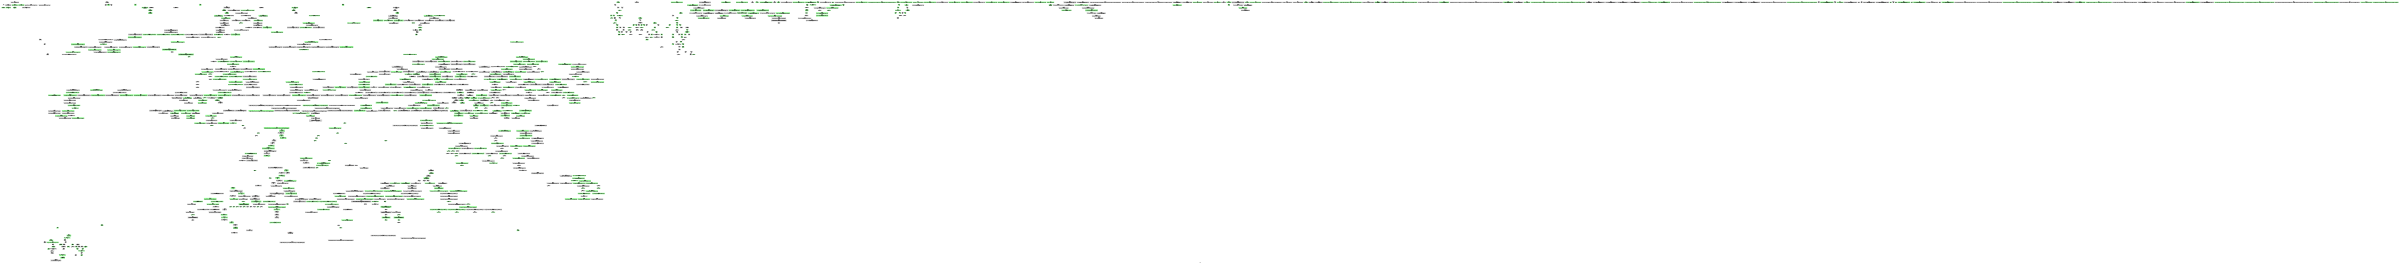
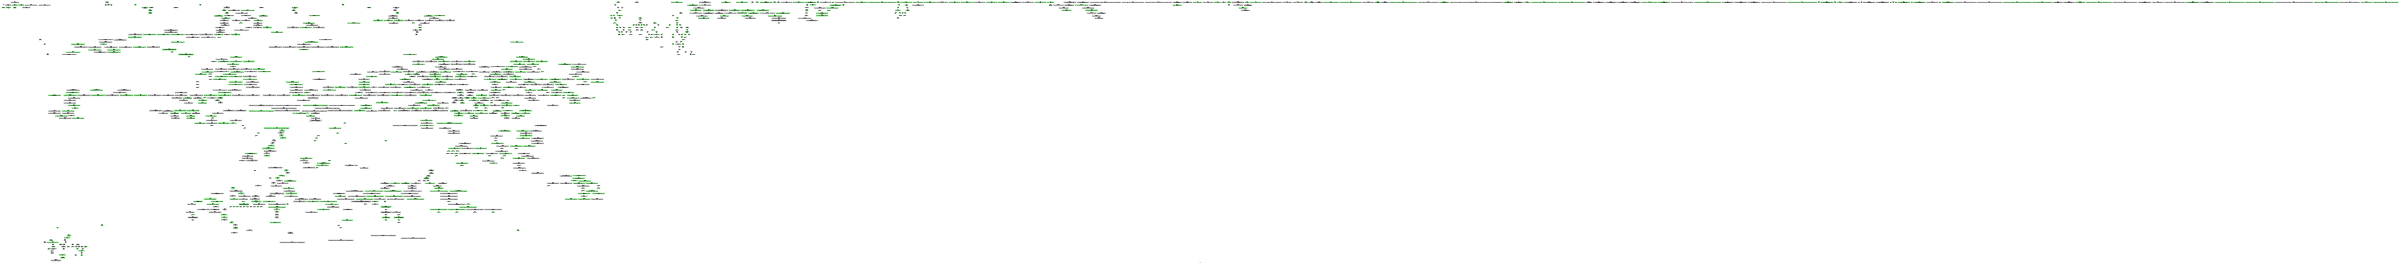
(282, 173) -> none
